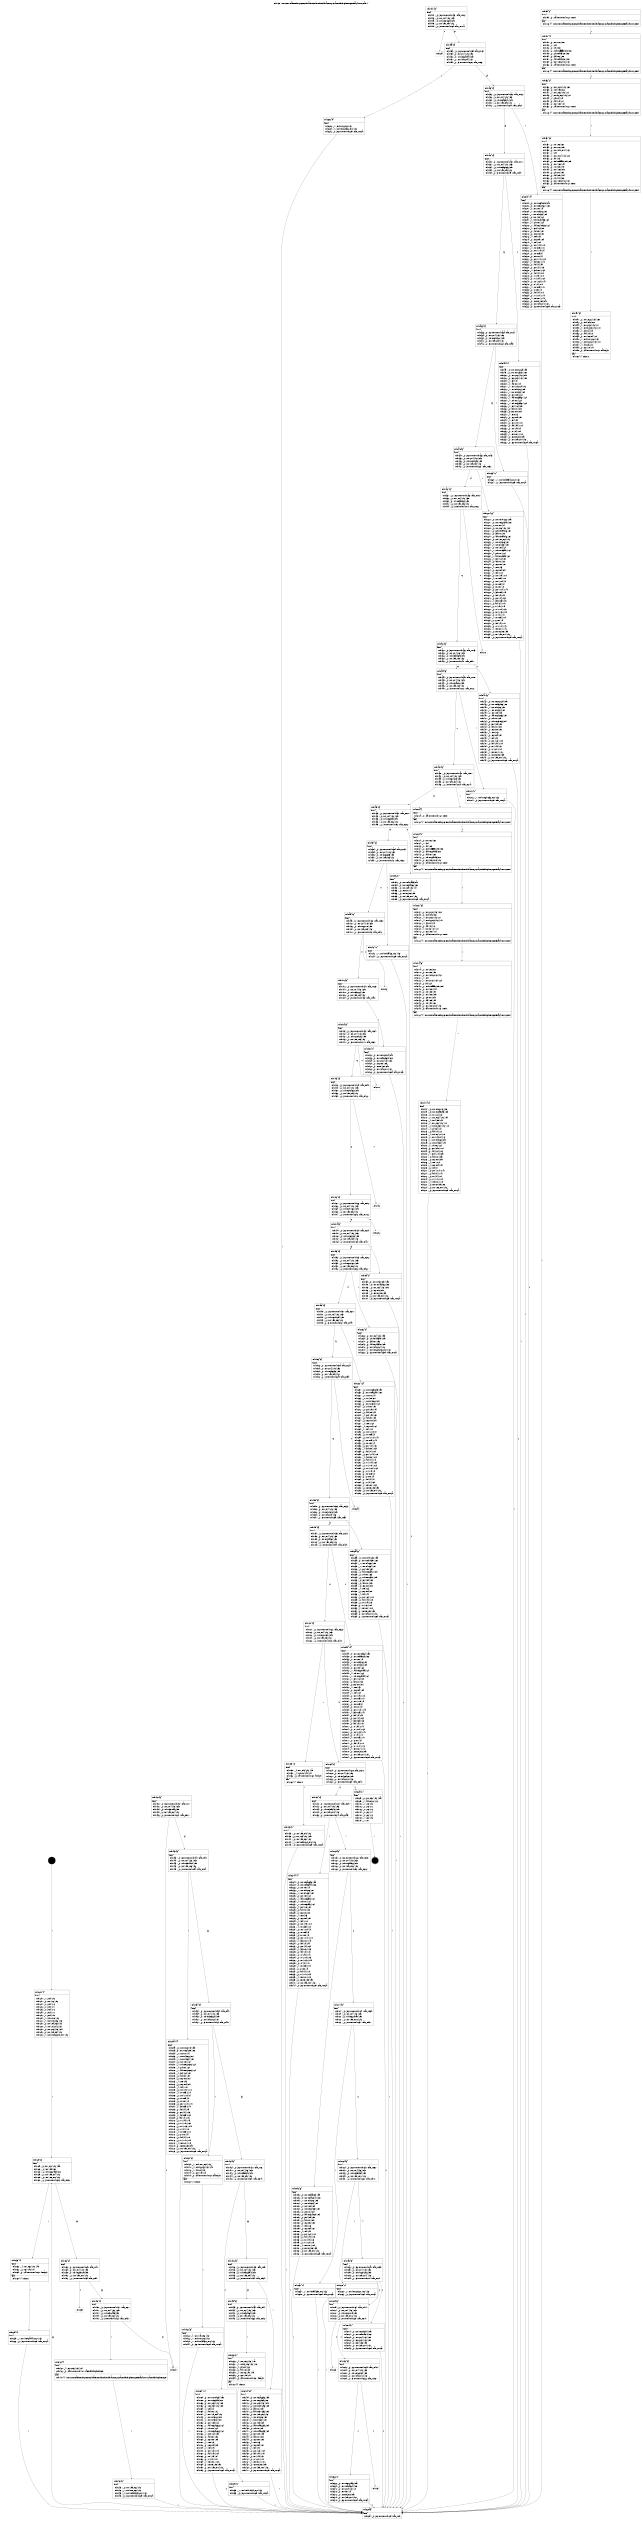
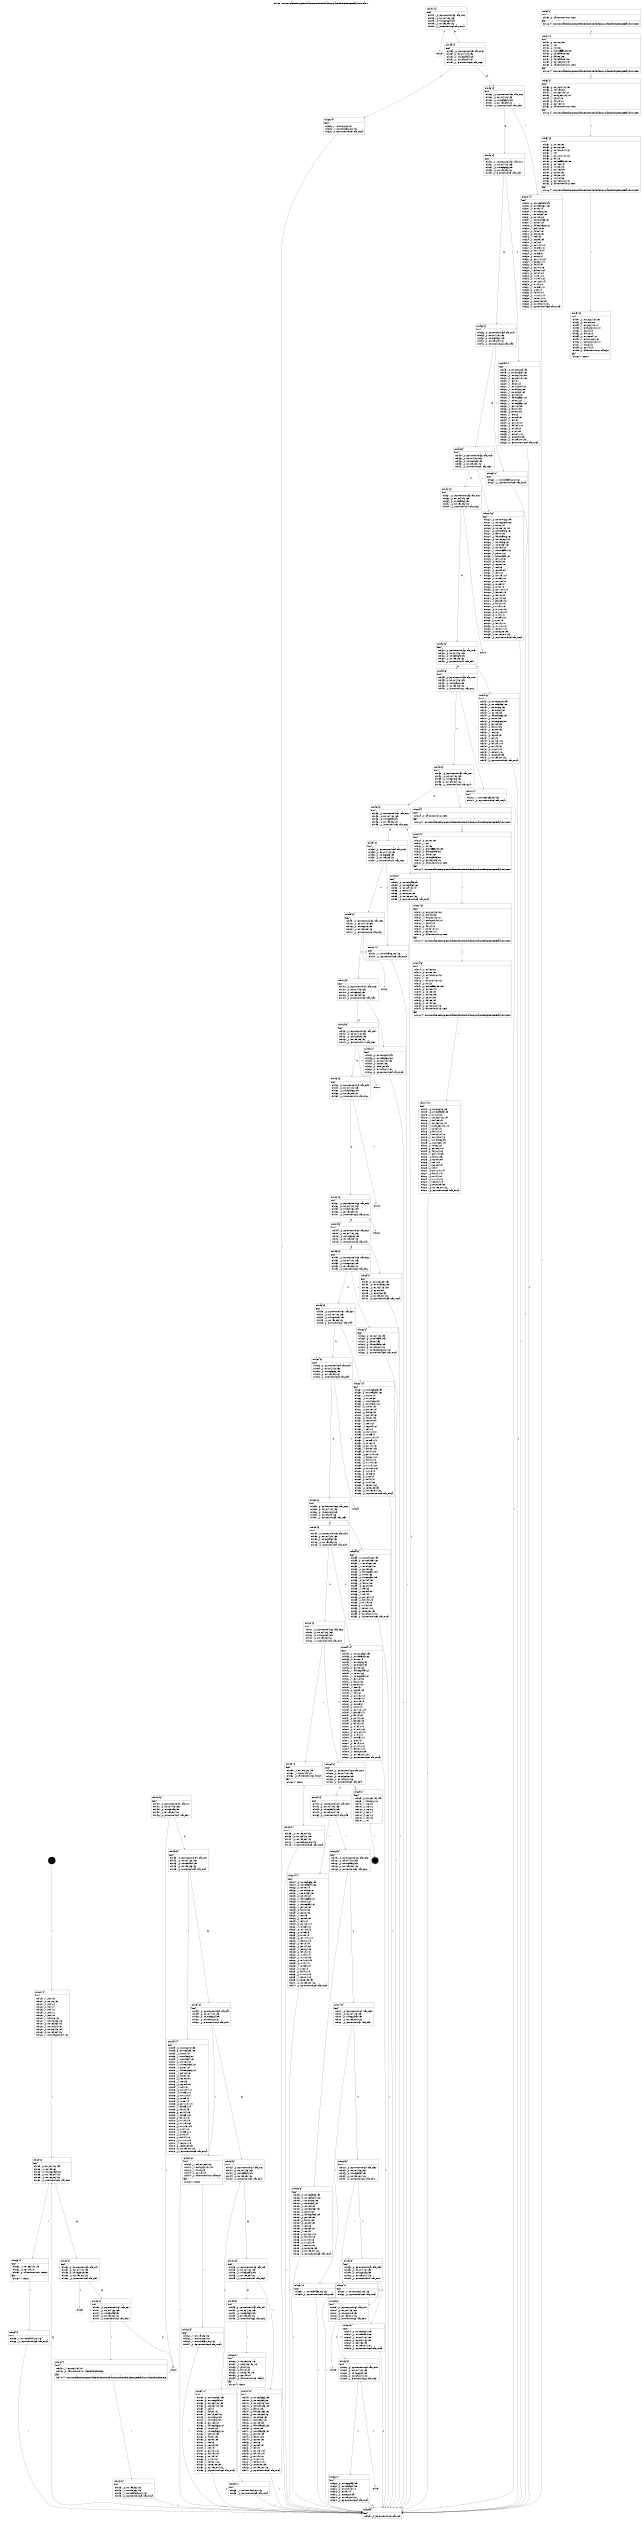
(462, 576) -> (462, 576)
none -> (358, 1011)
